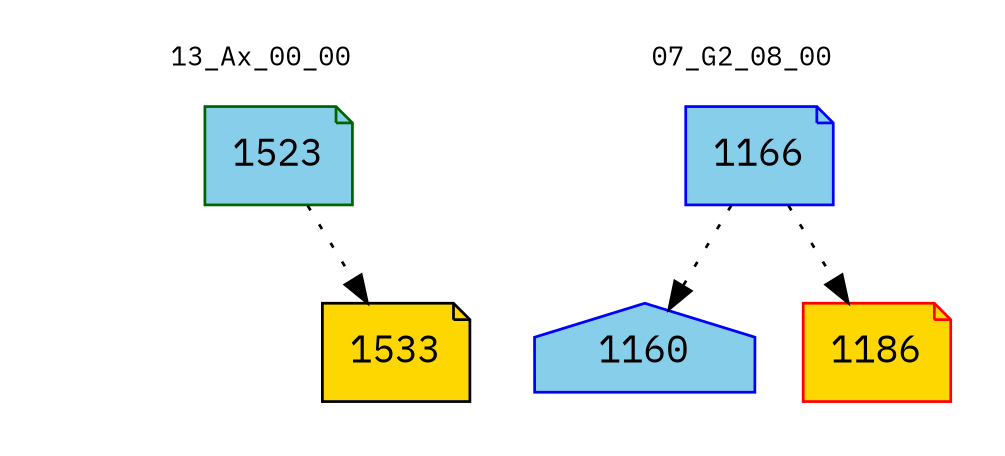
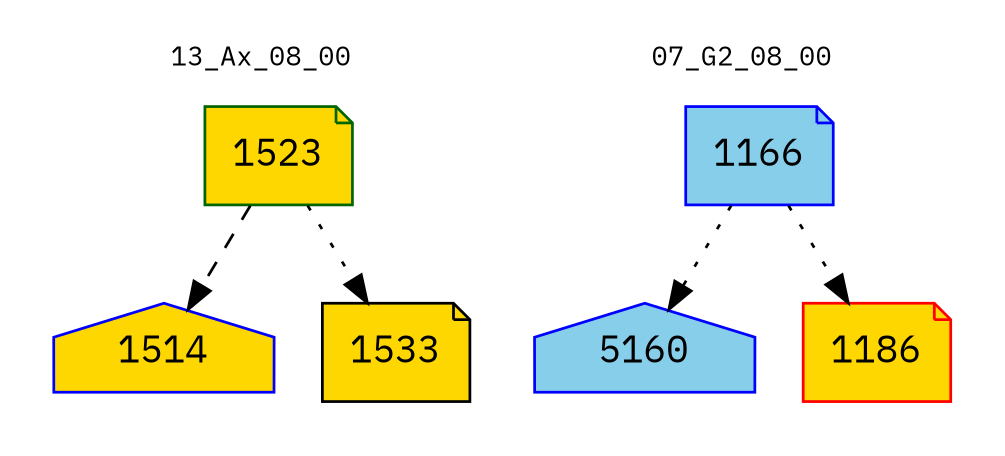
(262, 59) -> (262, 59)
(279, 156) -> (279, 156)
none -> (164, 352)
(645, 352) -> (645, 352)
